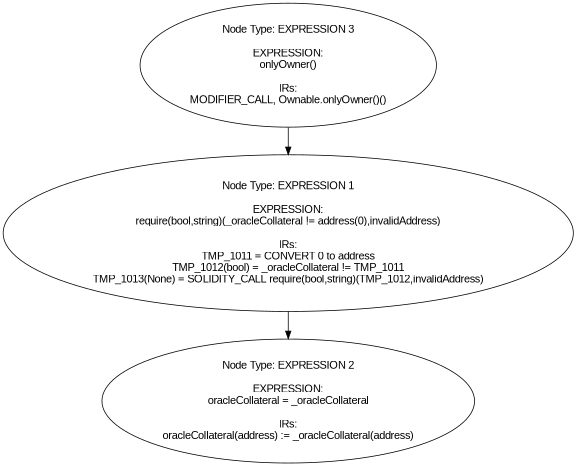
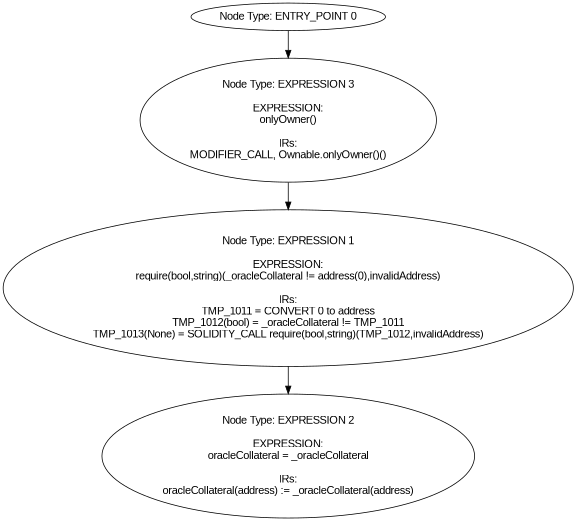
none -> (288, 17)
